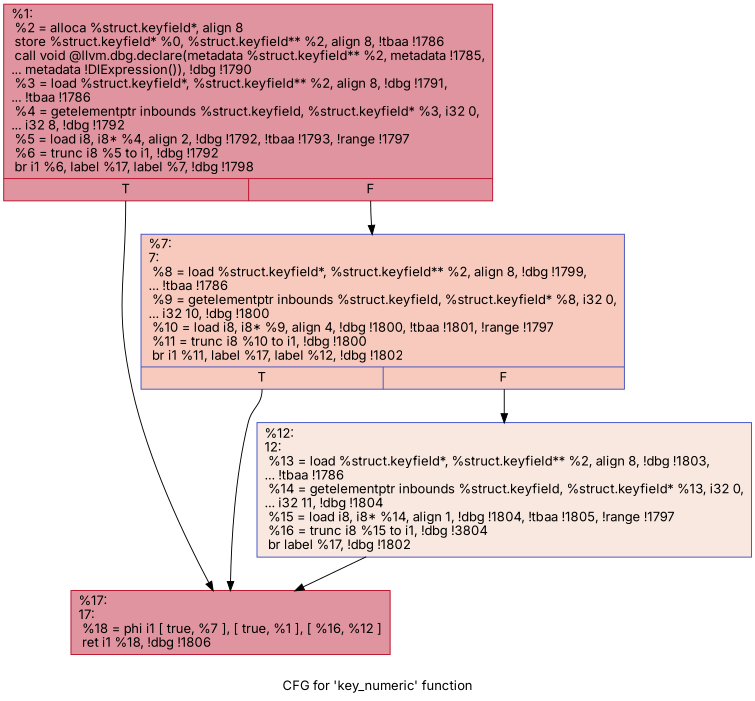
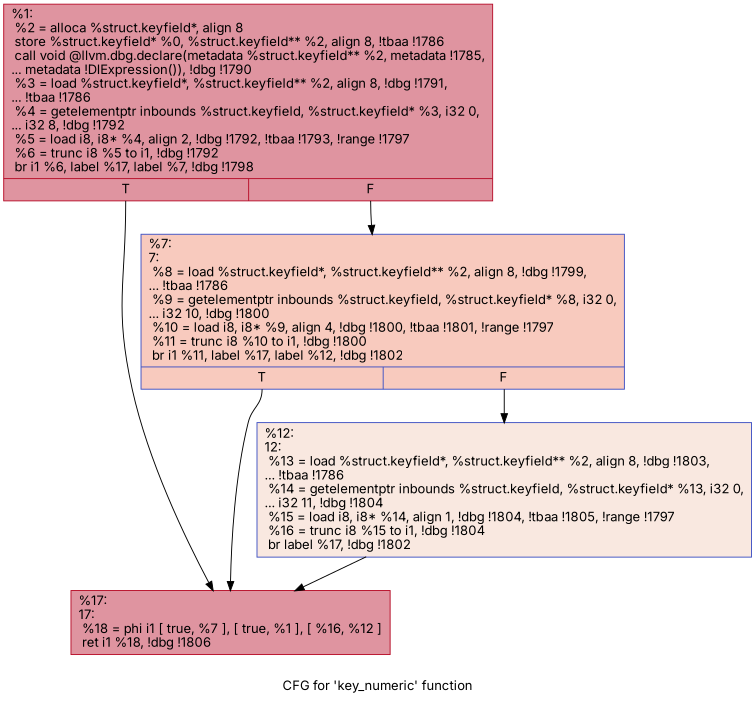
(376, 531) -> (375, 531)
